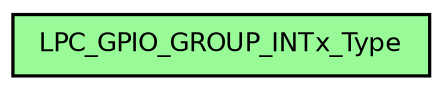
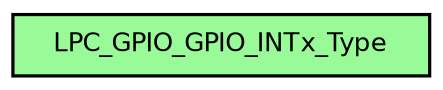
(221, 45) -> (221, 45)
